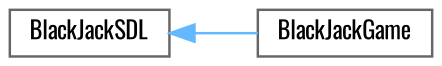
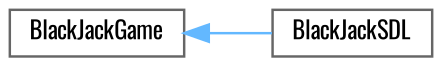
(226, 33) -> (241, 33)
